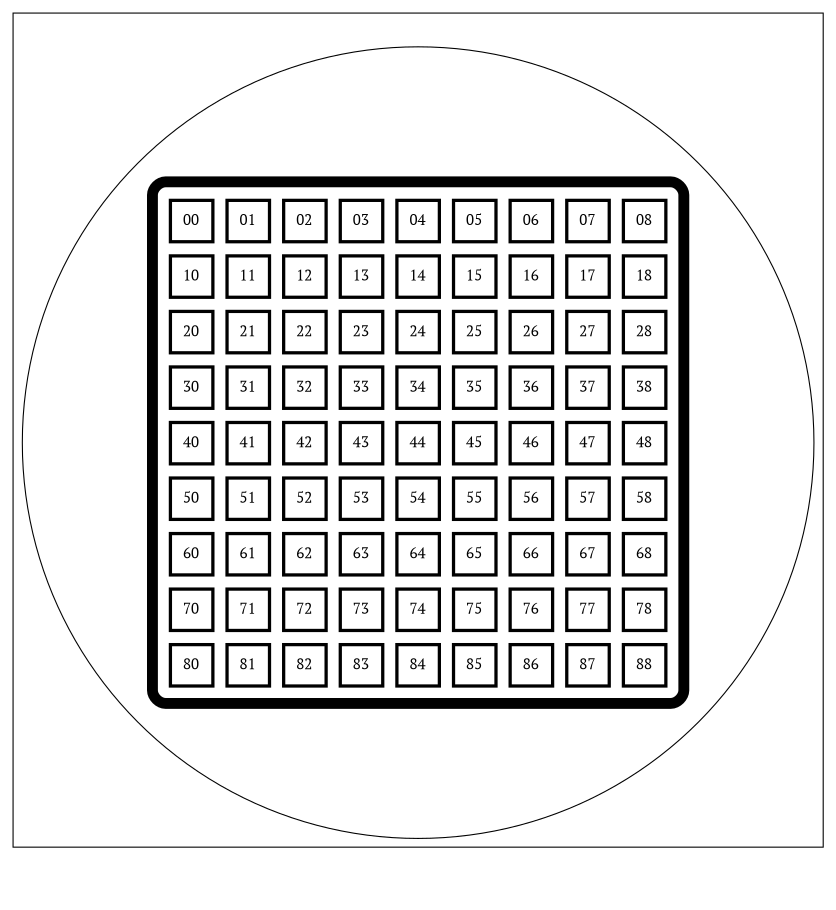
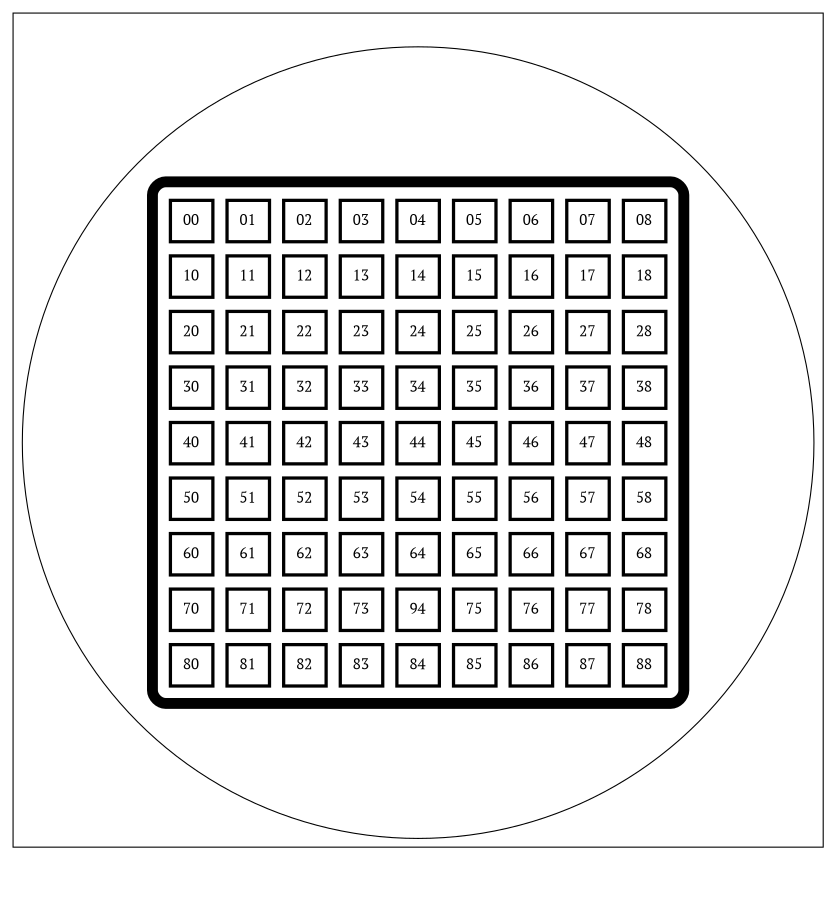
(418, 609) -> (418, 609)
